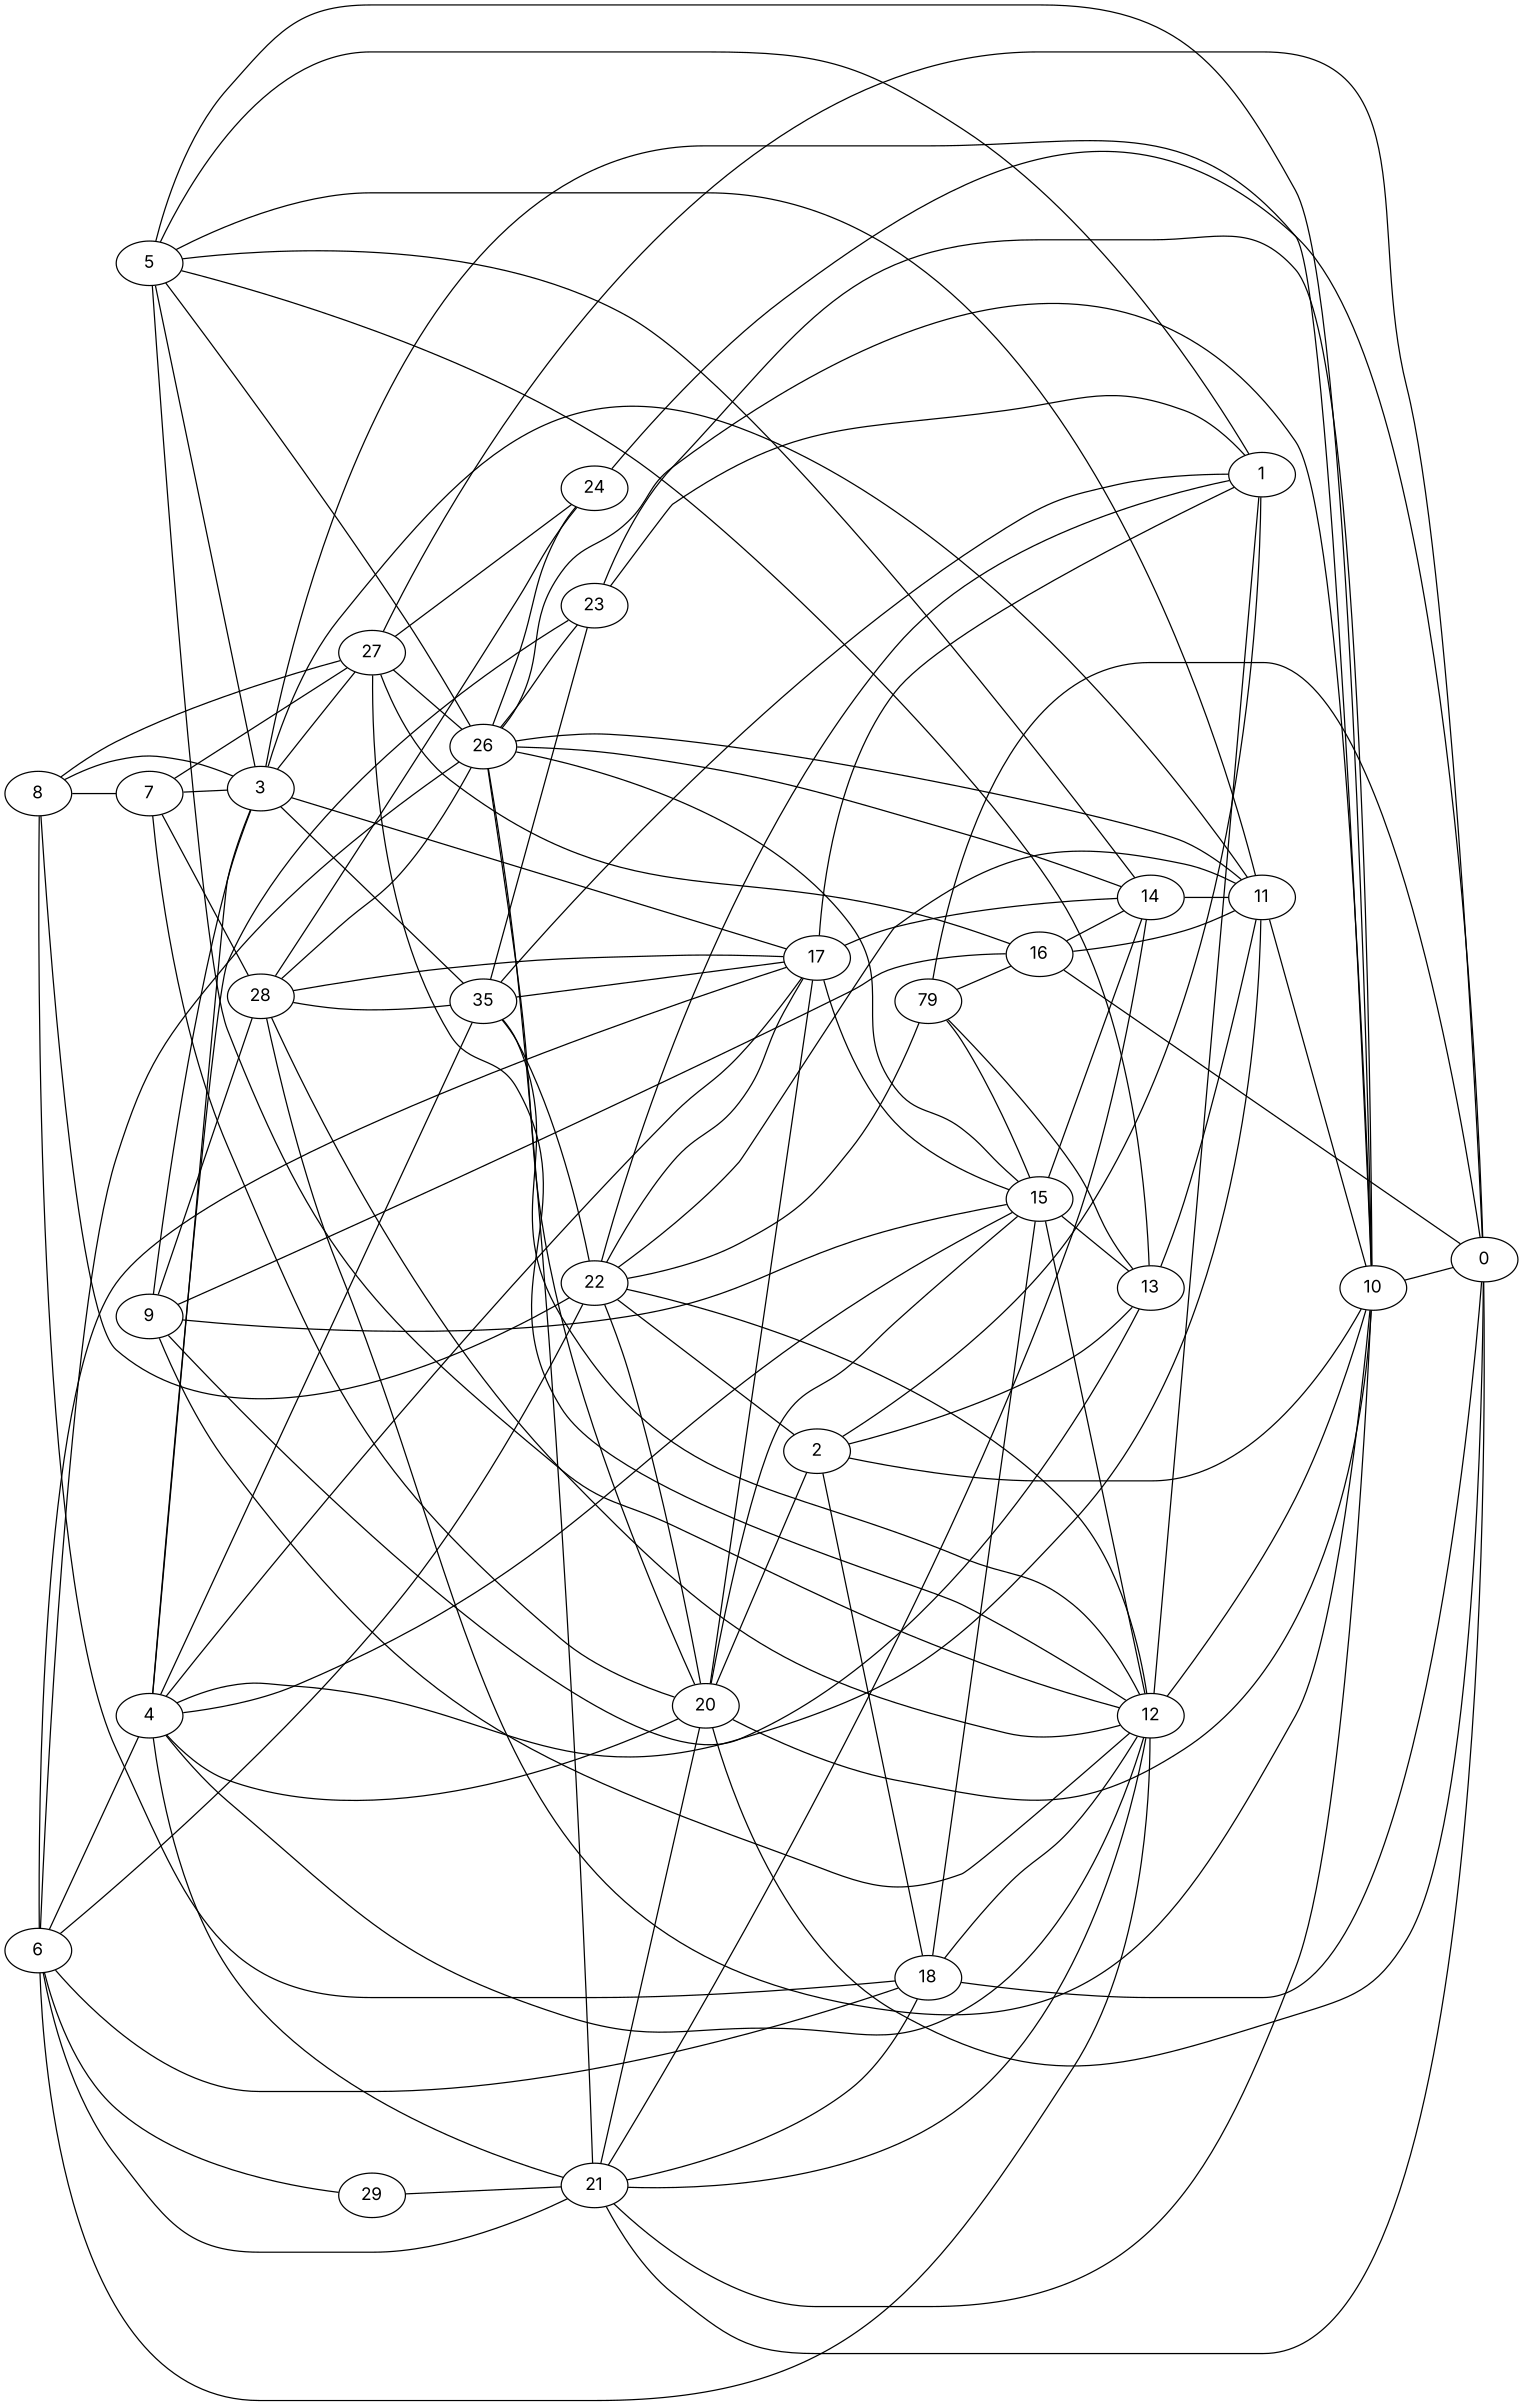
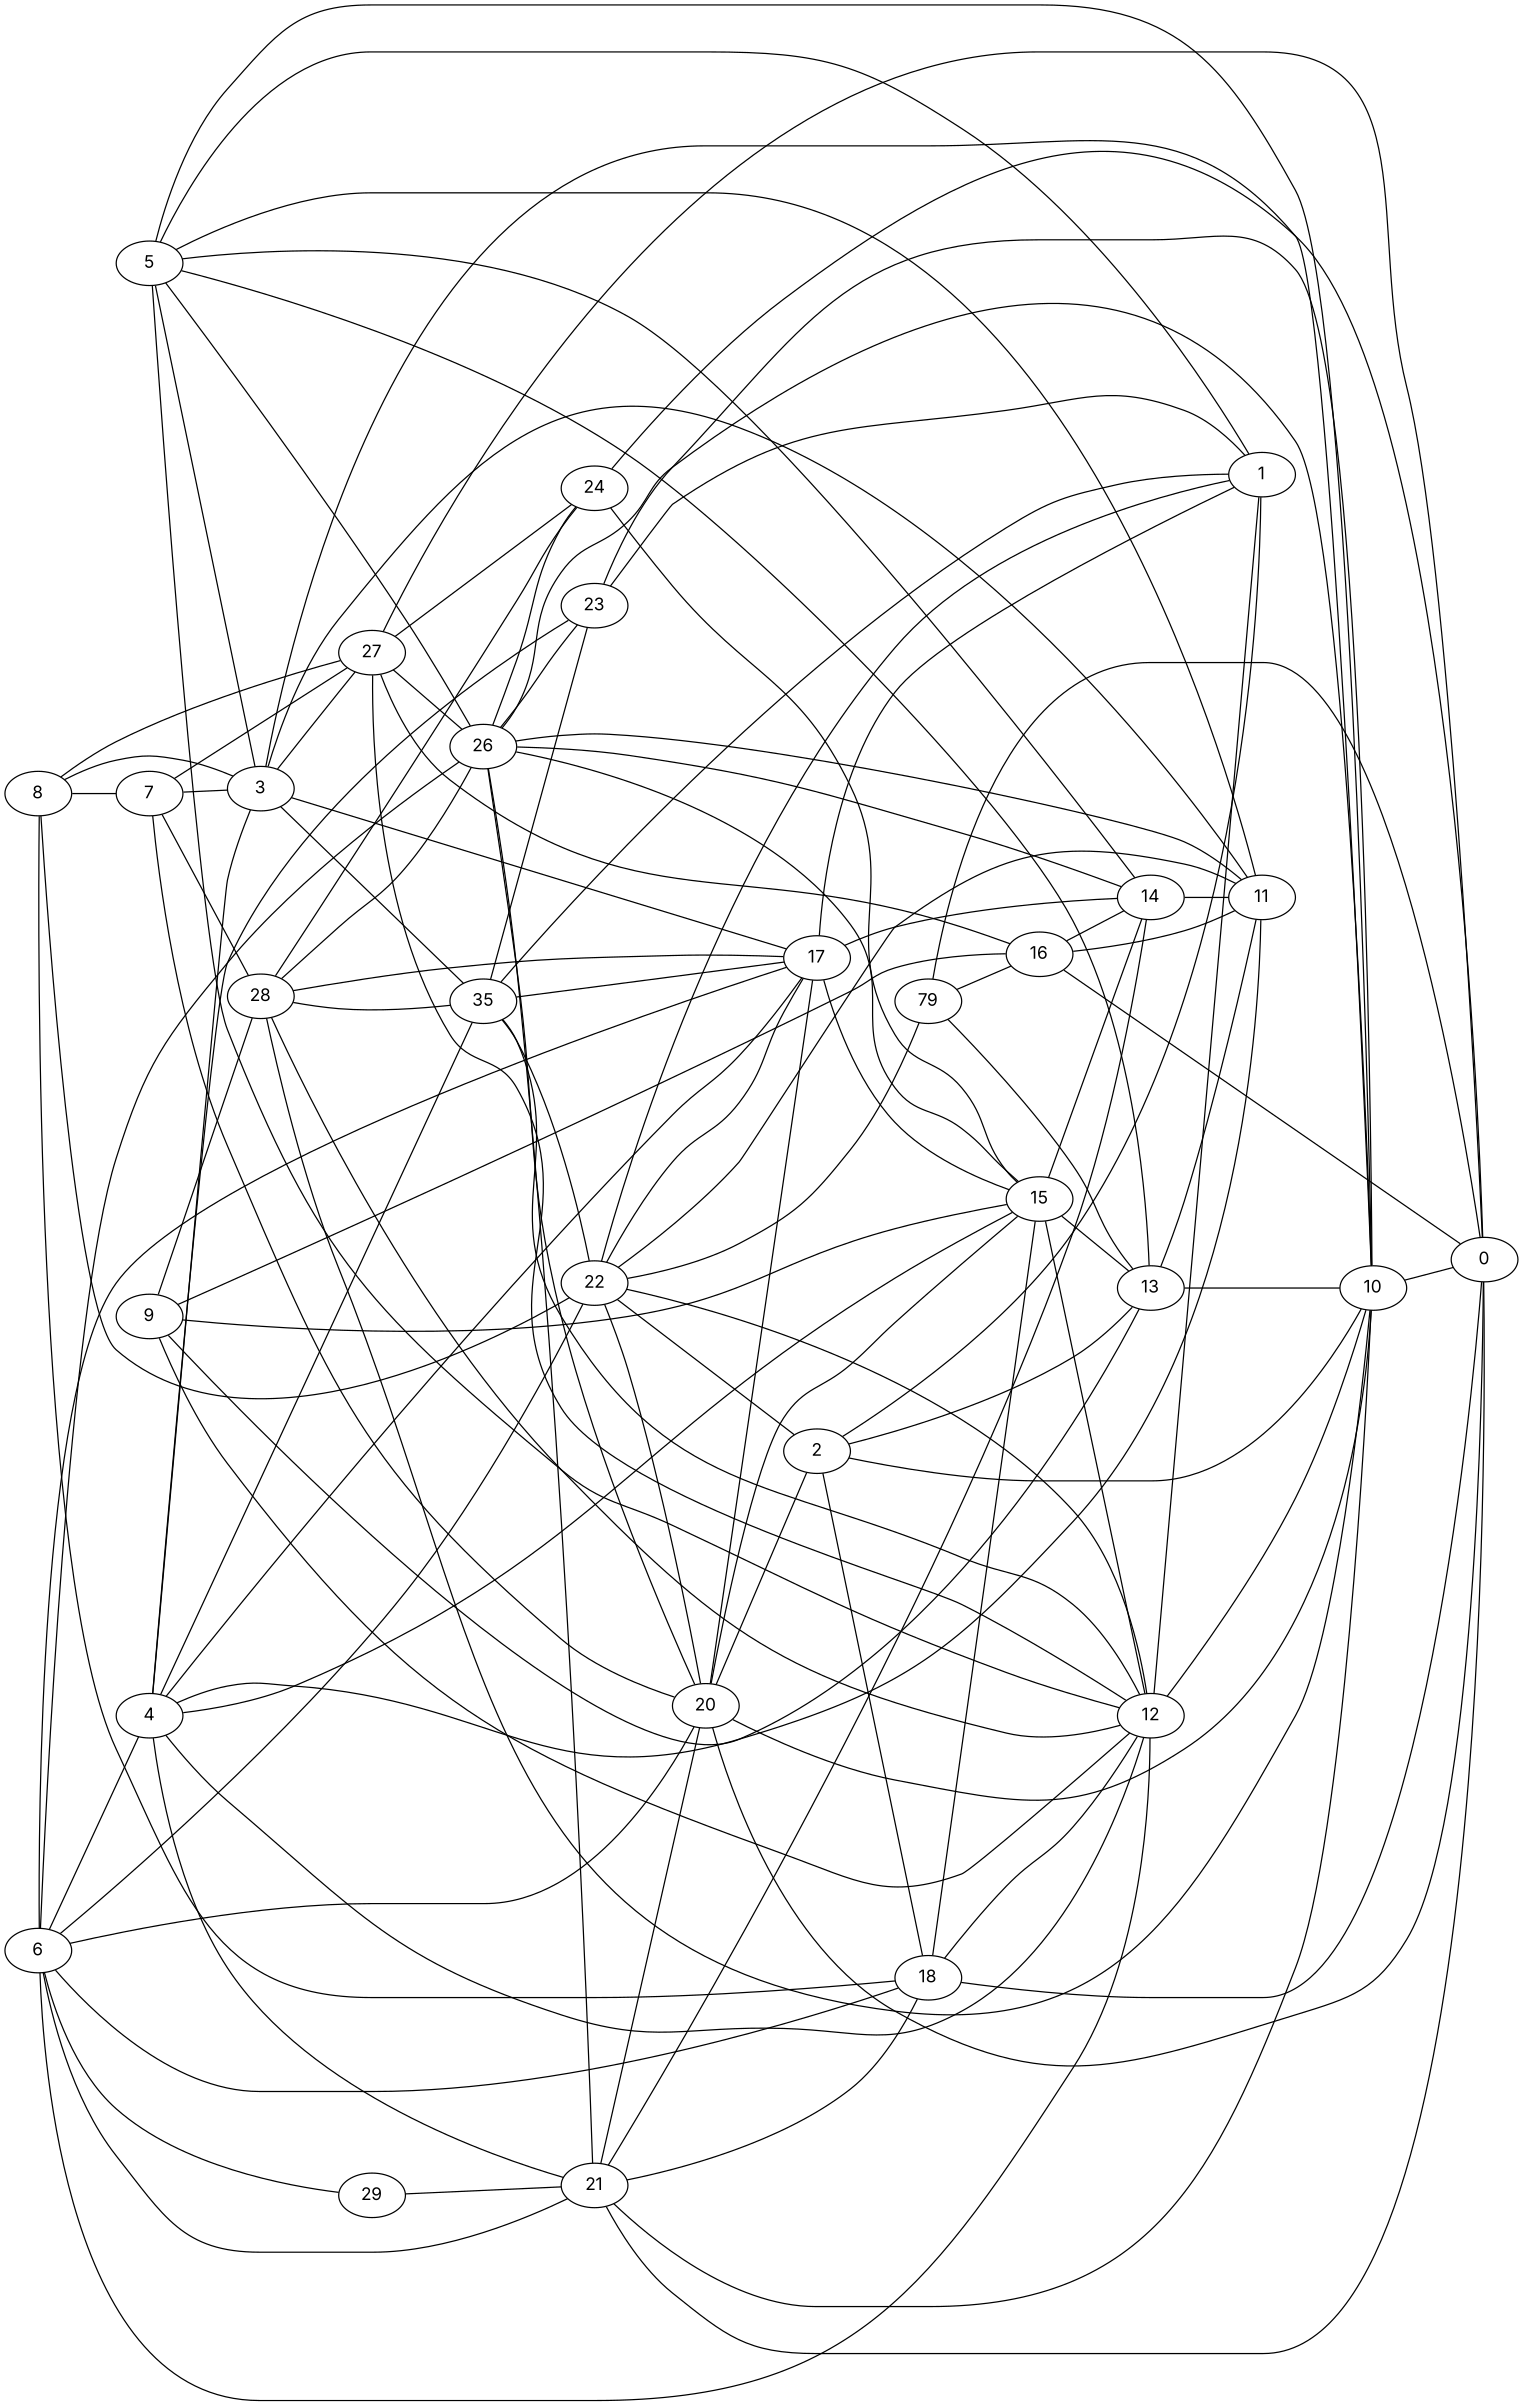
(188, 1062) -> none
(1318, 1093) -> (1262, 1288)
(993, 1096) -> (865, 826)
(420, 1796) -> (419, 1904)
(987, 2082) -> none
